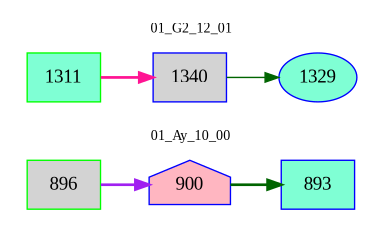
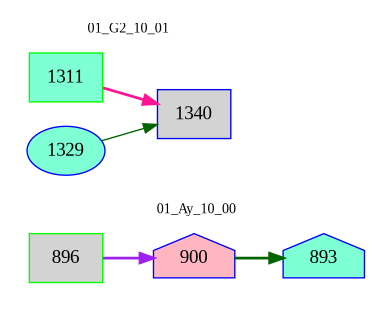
(192, 29) -> (129, 29)
(246, 77) -> (123, 135)
(318, 185) -> (324, 258)
